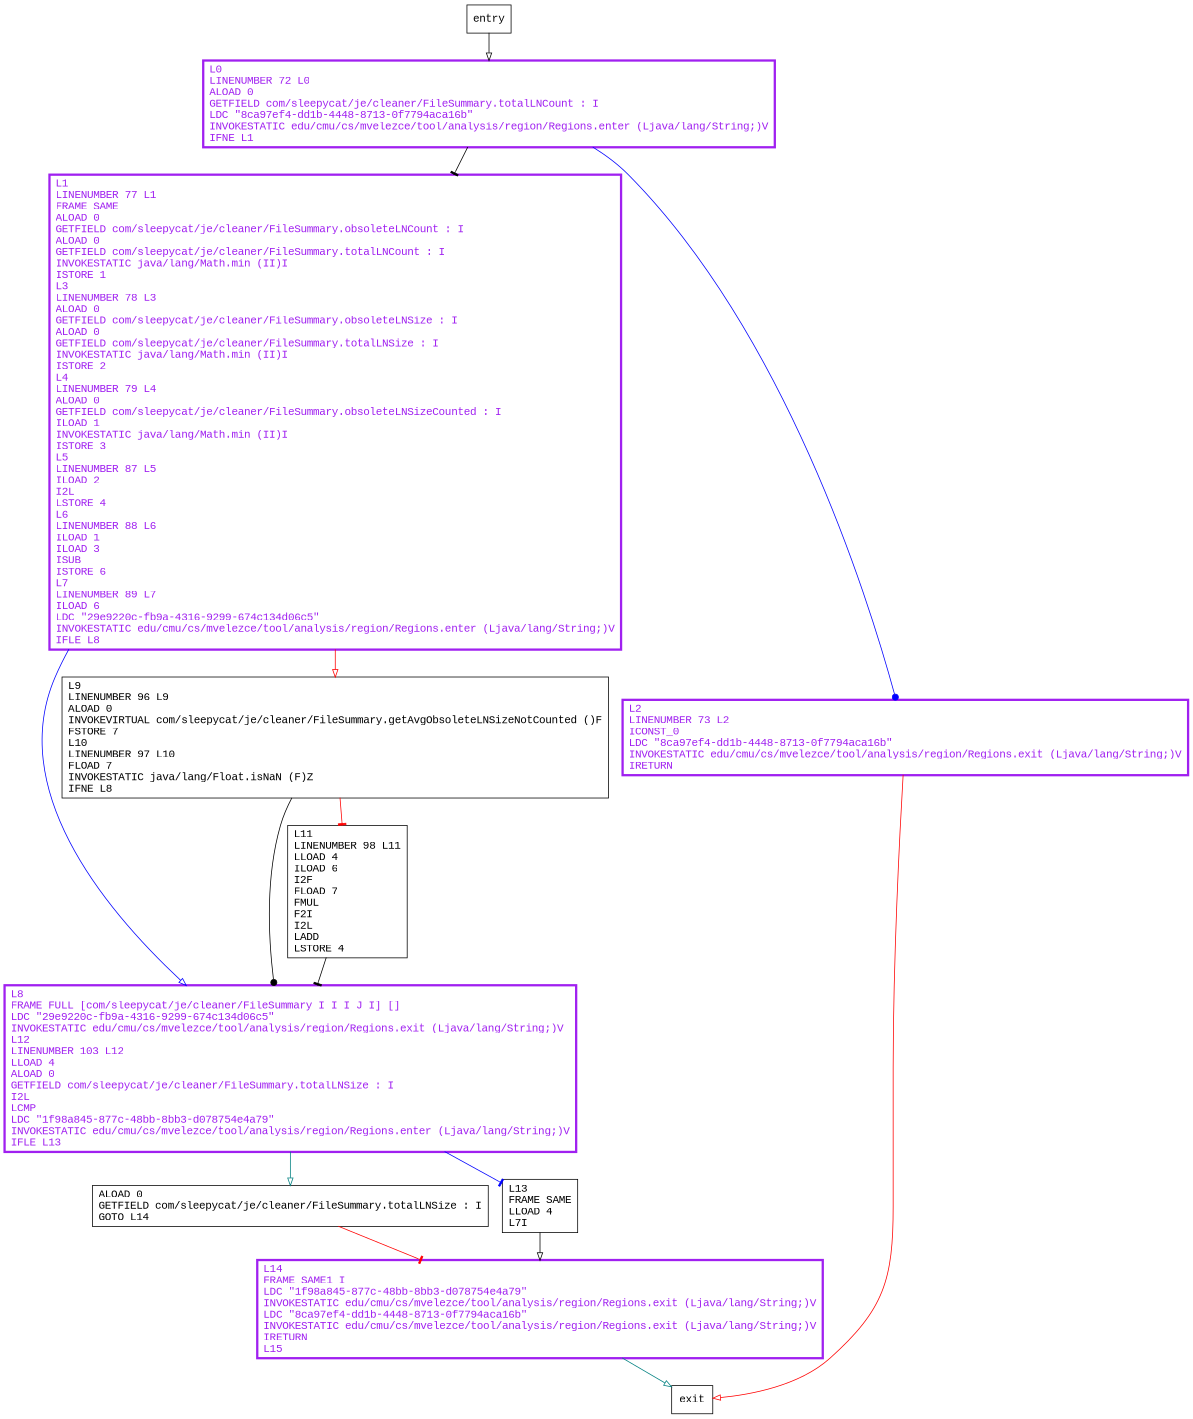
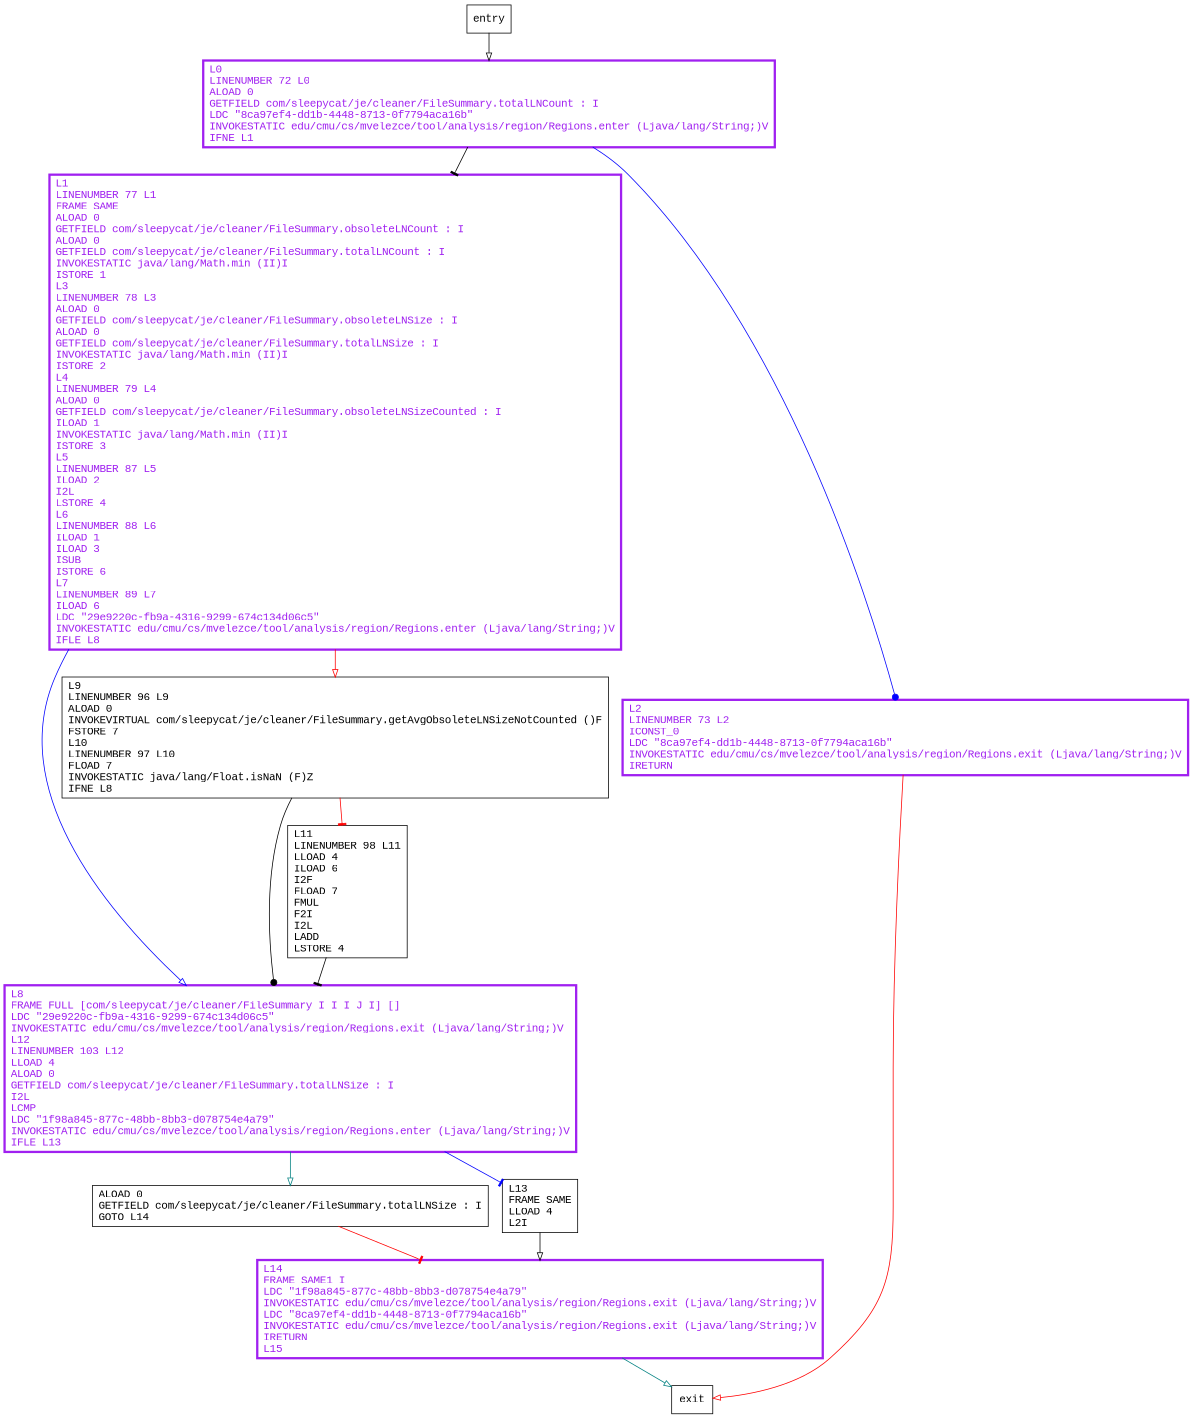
(540, 1206) -> (540, 1206)
